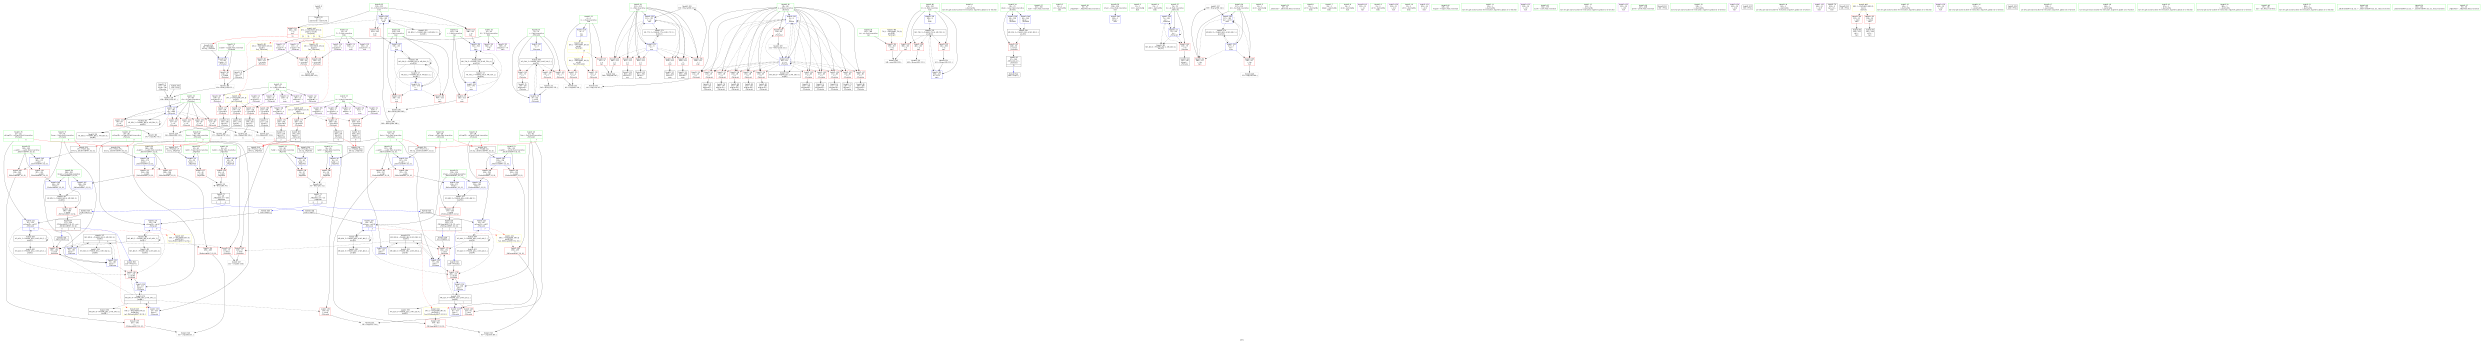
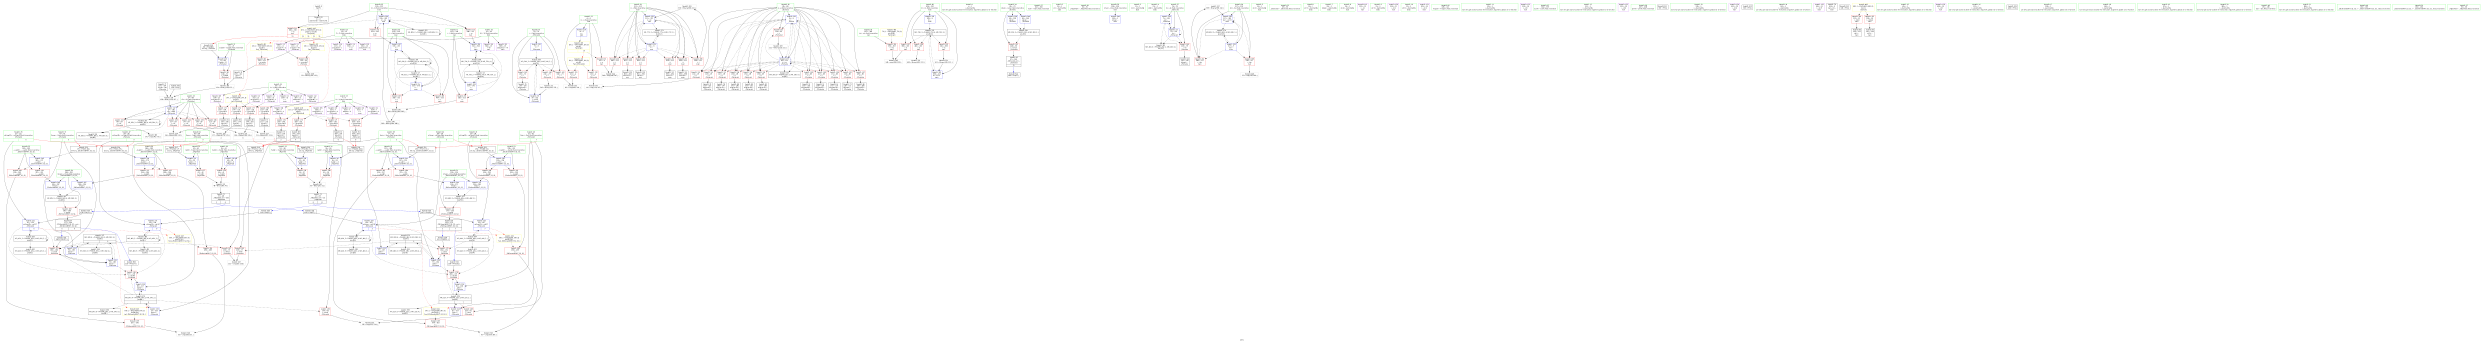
(317, 62) -> none
